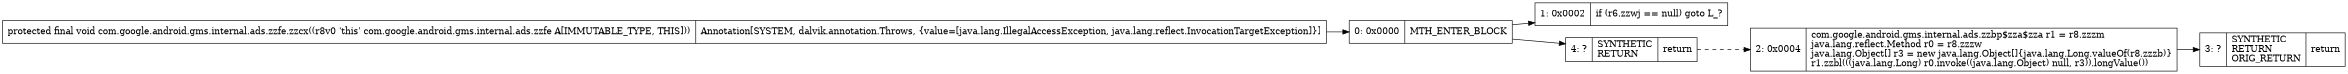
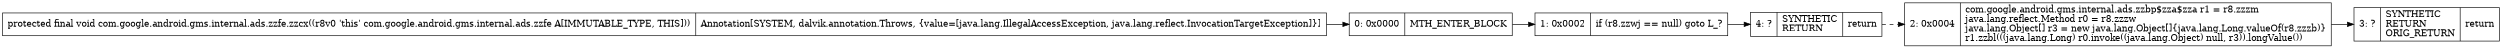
(1659, 14) -> (1659, 24)
(1536, 41) -> (1736, 24)
